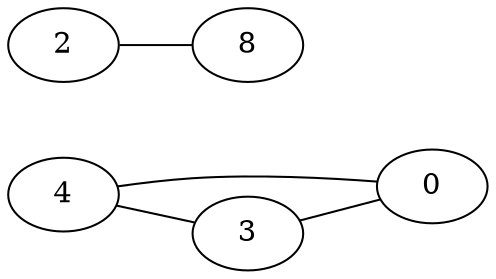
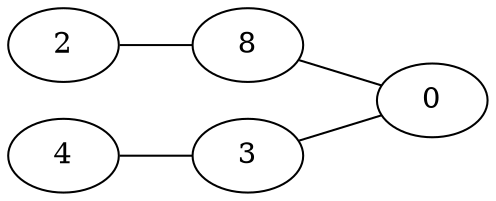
(247, 177) -> (340, 73)
